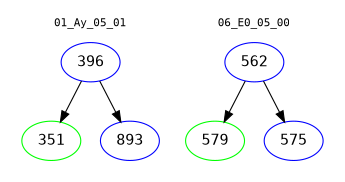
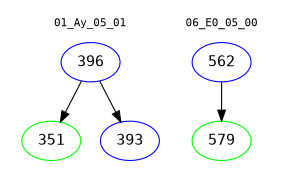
(130, 141) -> (130, 141)
(294, 141) -> none
